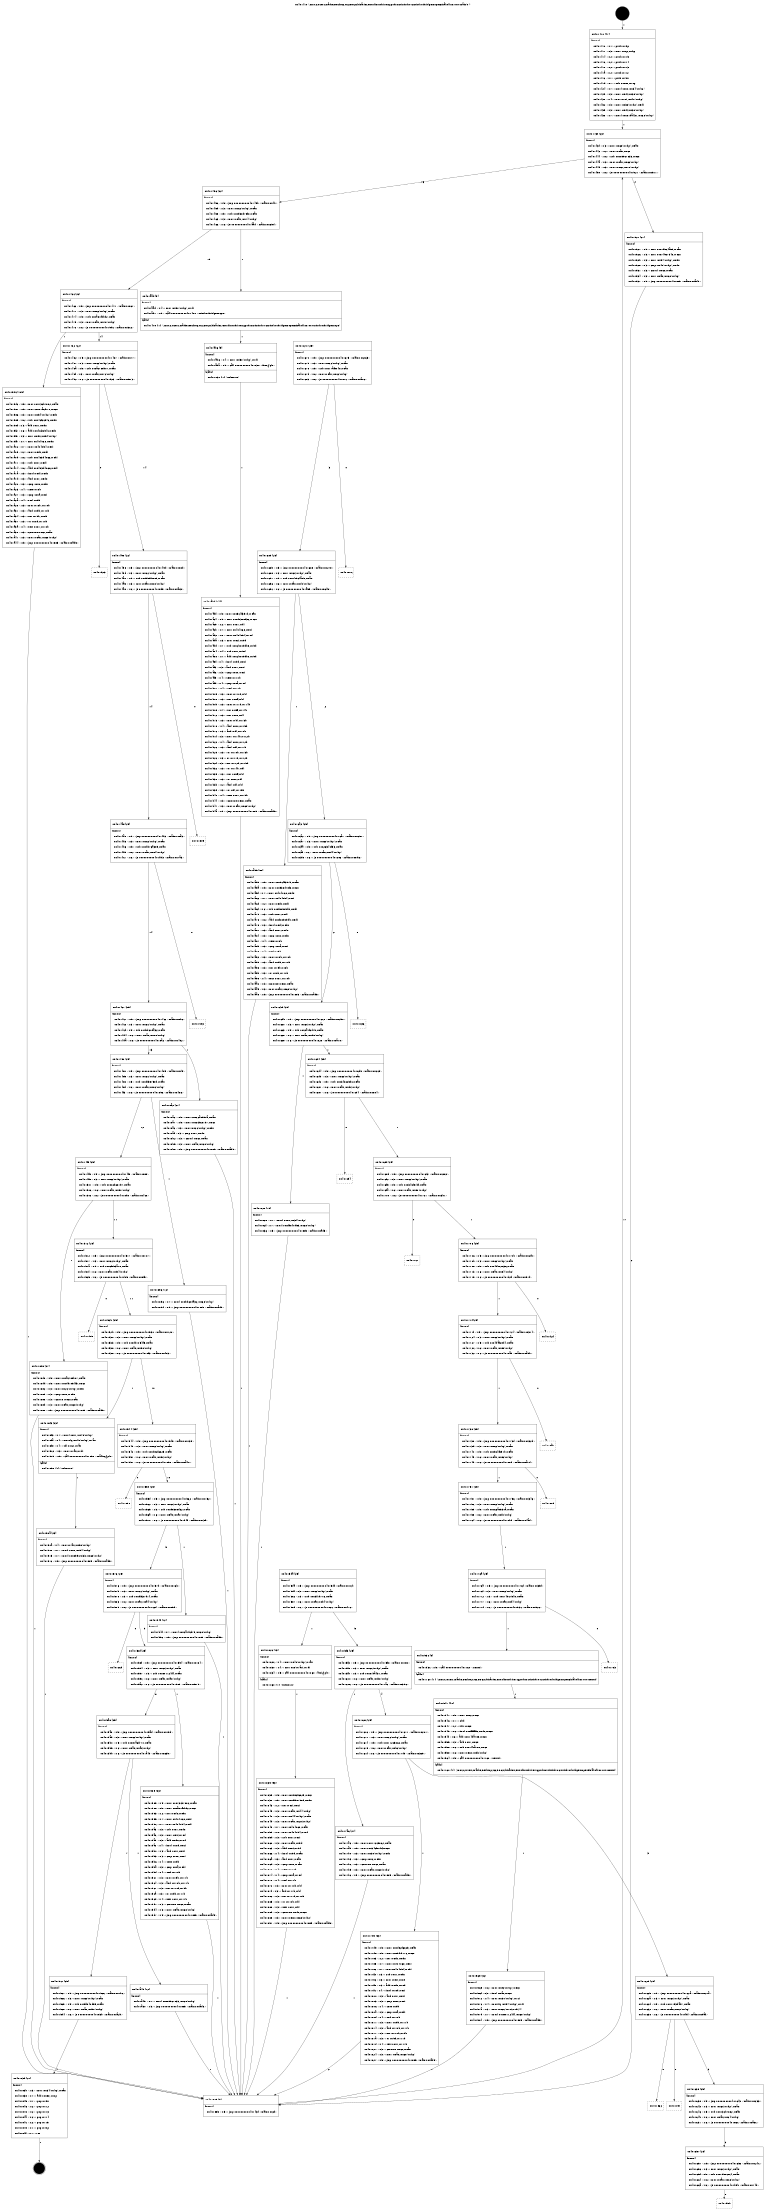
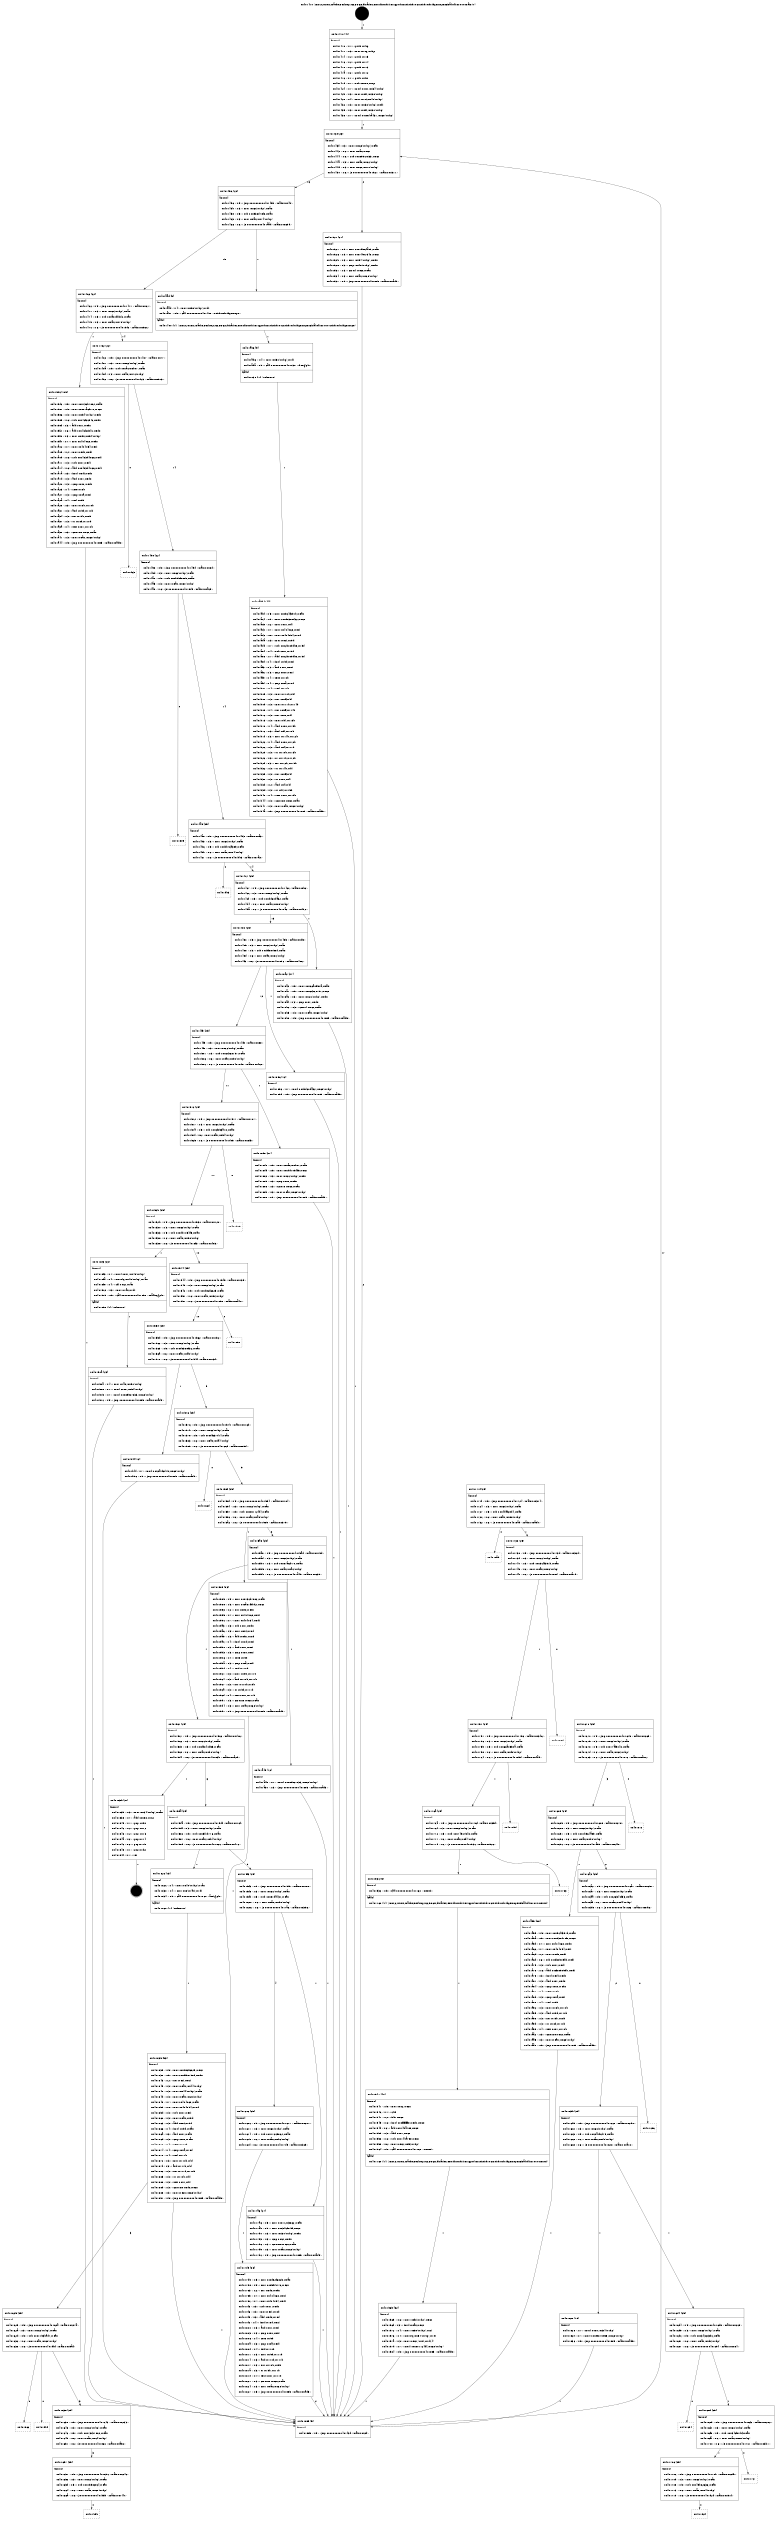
(498, 1298) -> none
none -> (206, 1783)
(574, 1817) -> (105, 2242)
none -> (510, 1828)
